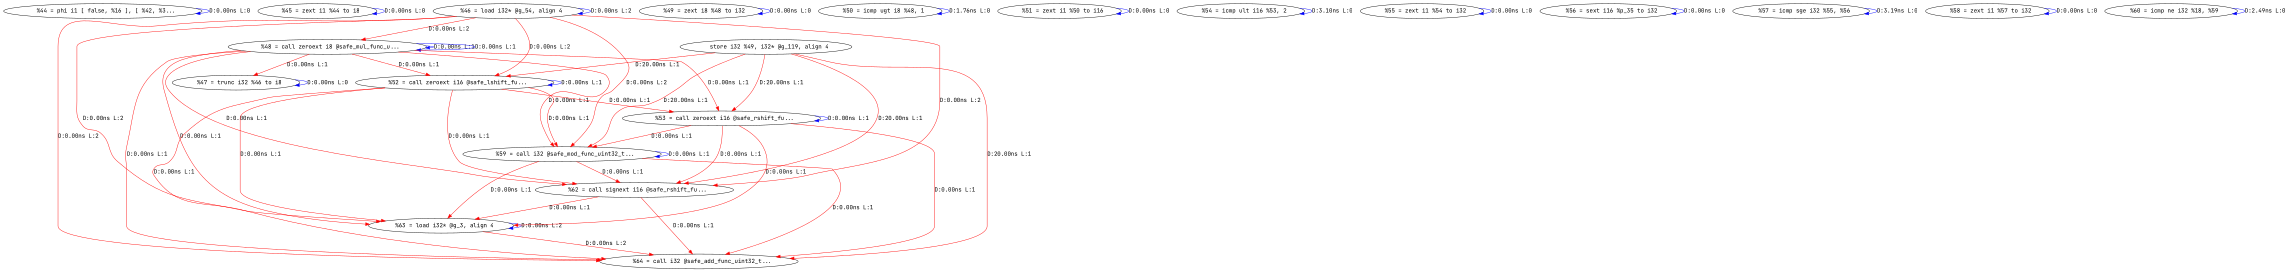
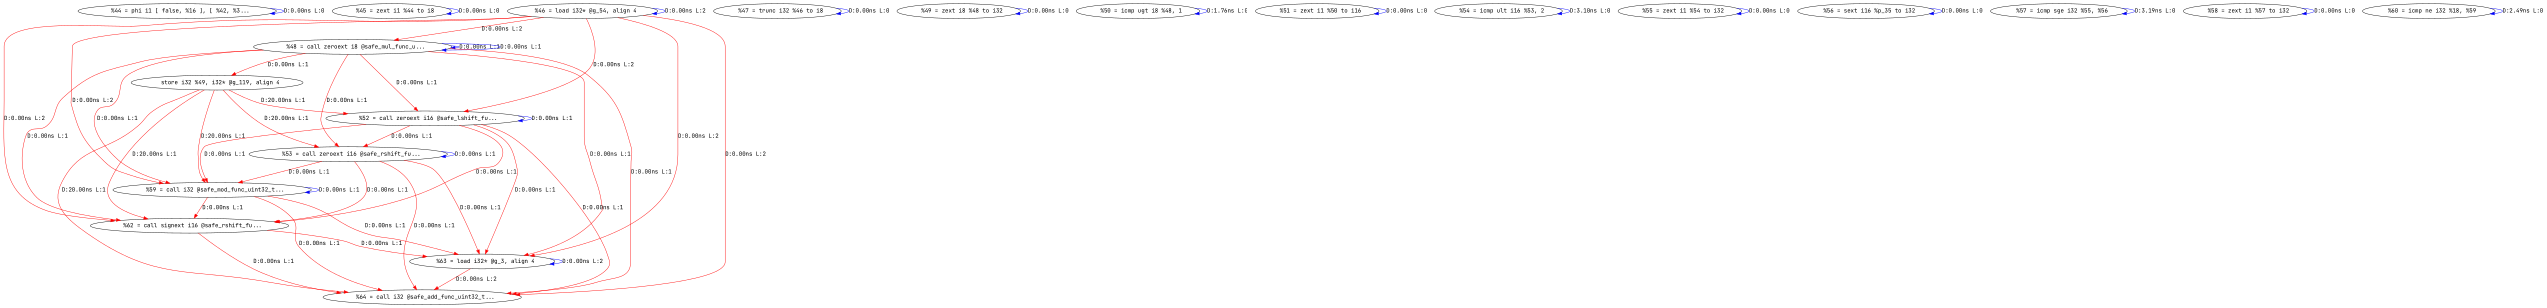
(283, 64) -> (270, 61)
